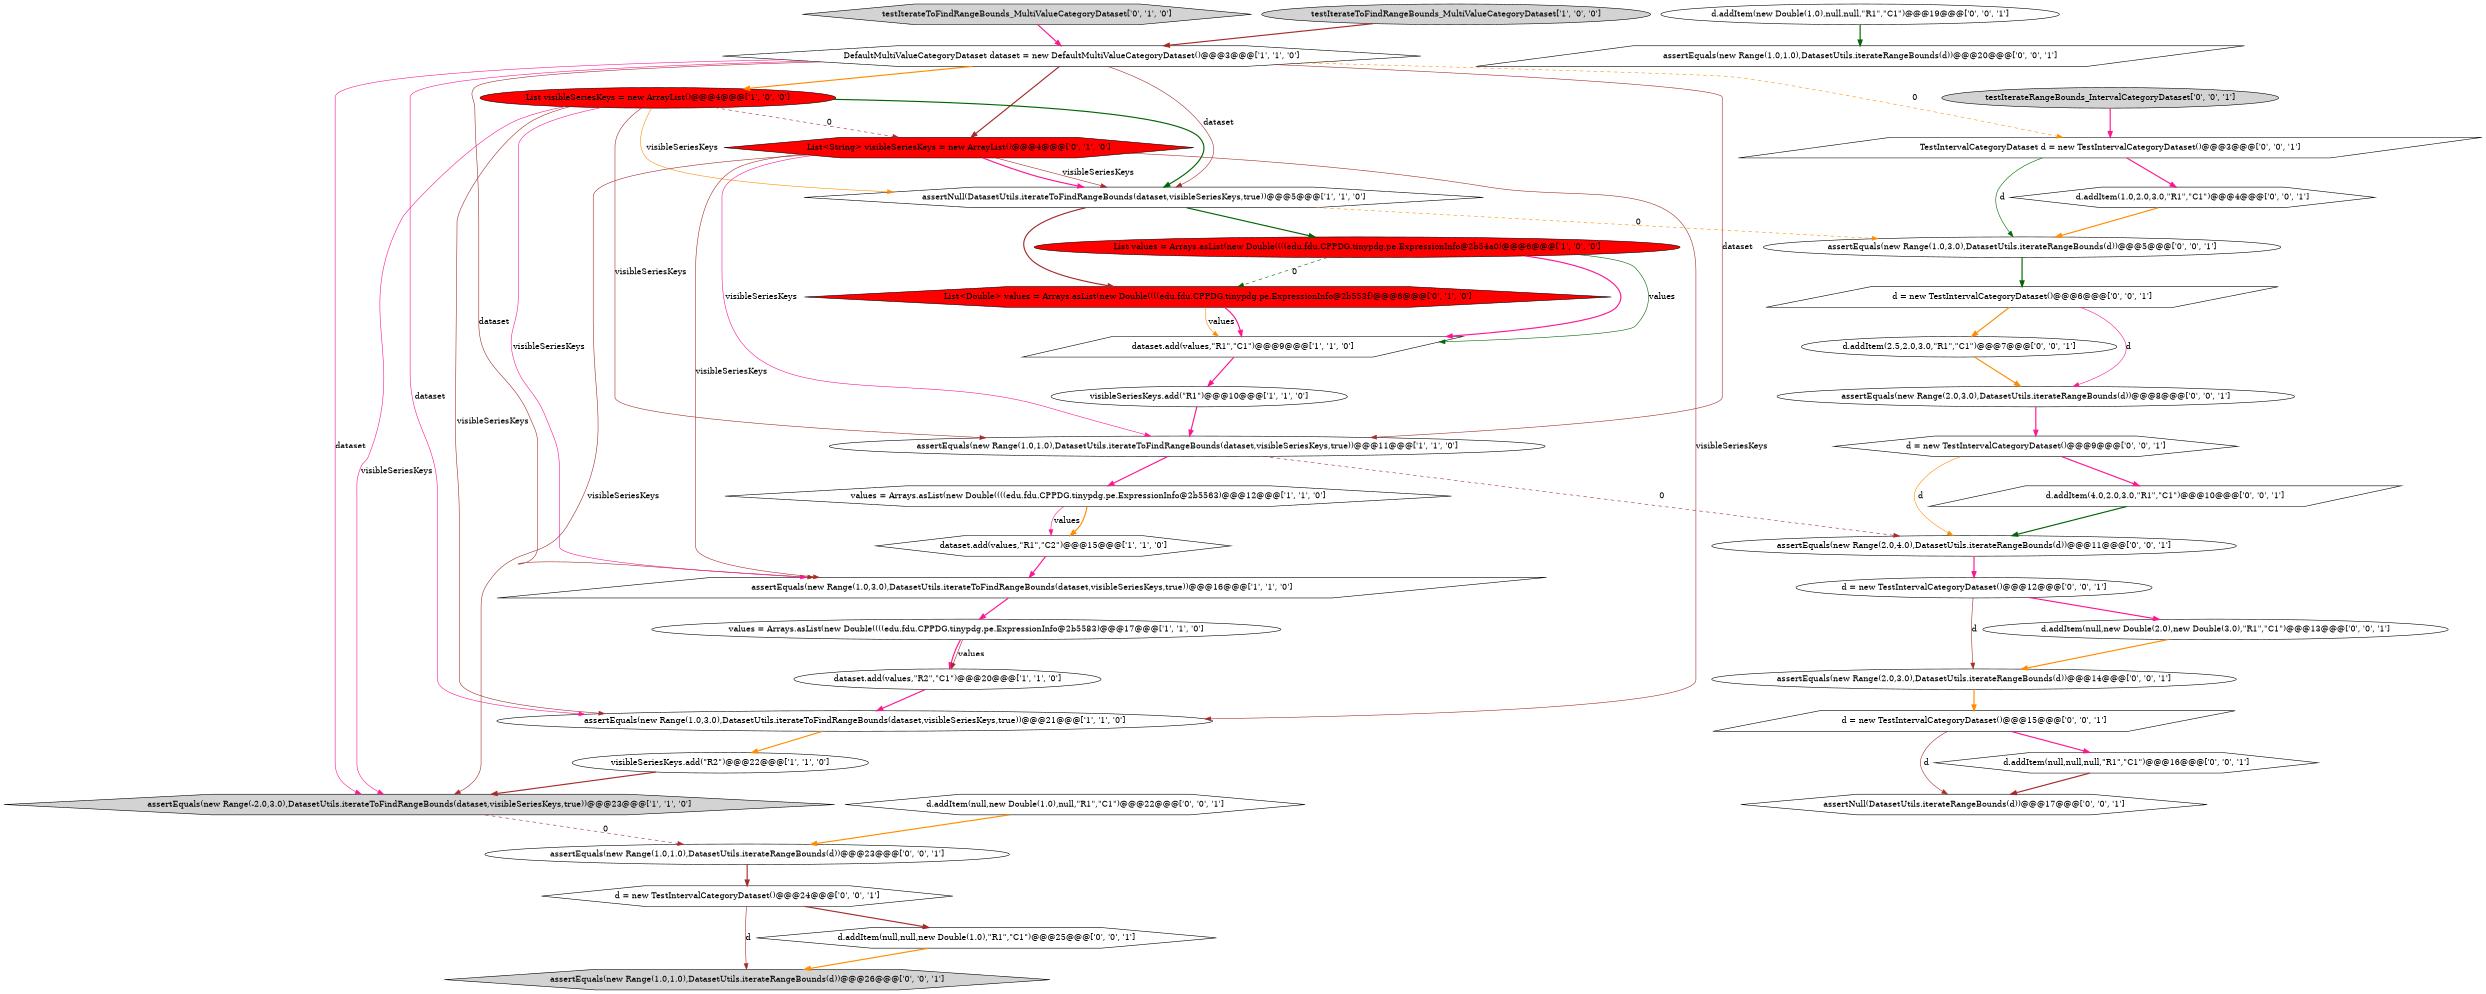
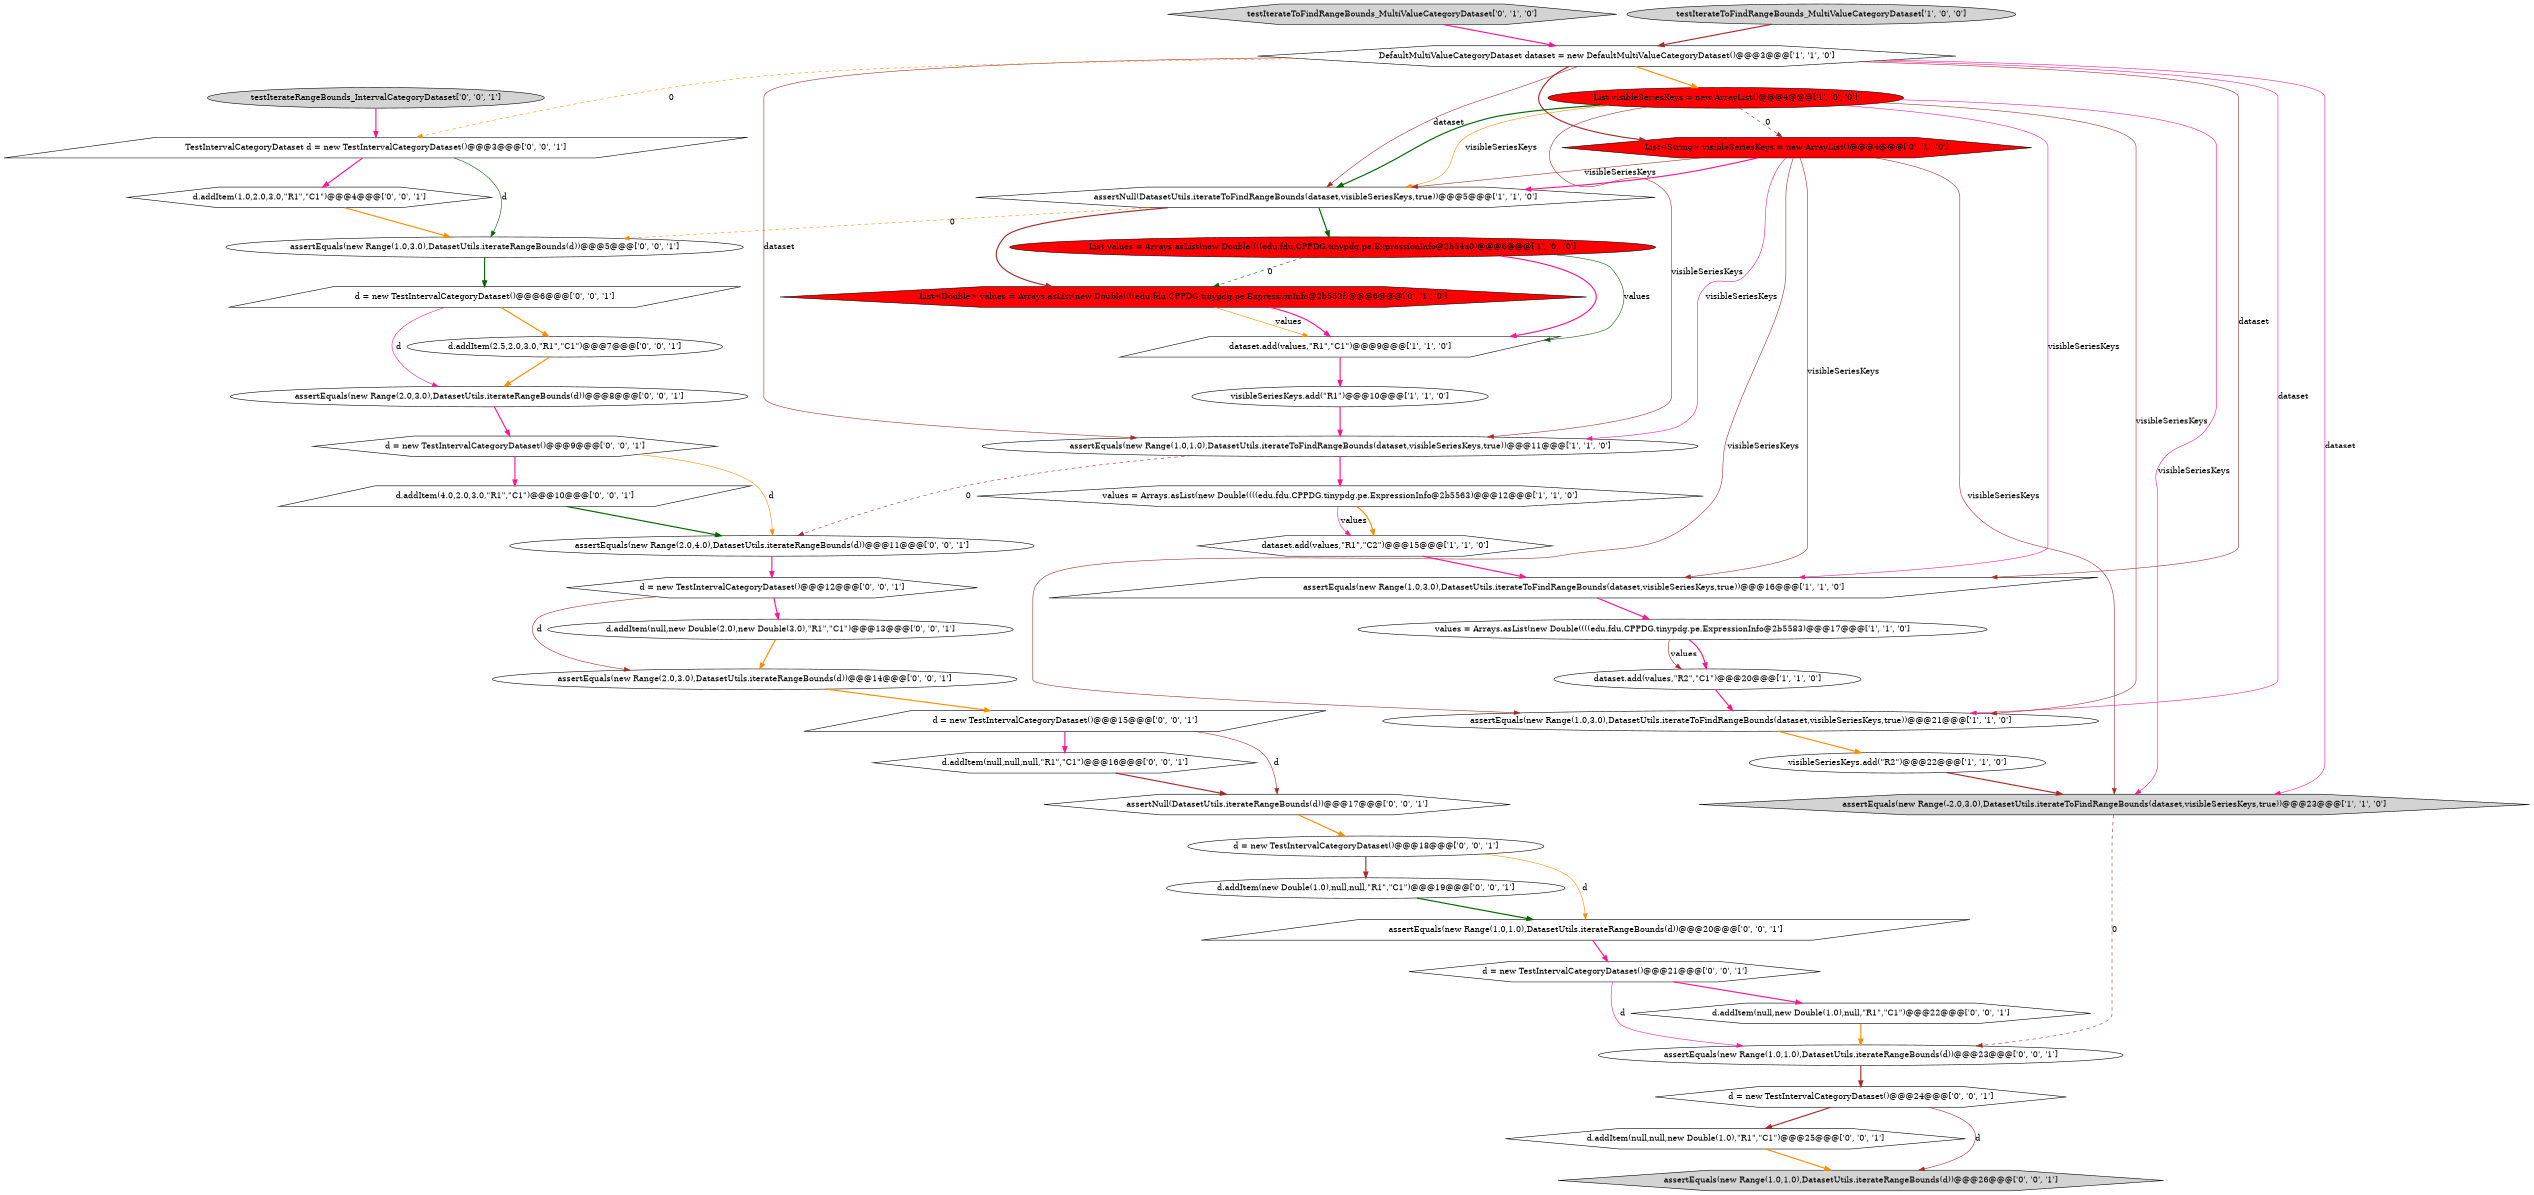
(1974, 588) -> (772, 588)
none -> (1366, 846)
none -> (1615, 972)
